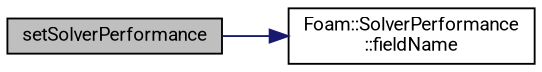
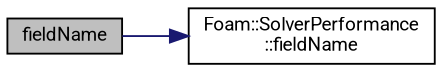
(115, 36) -> (65, 36)
